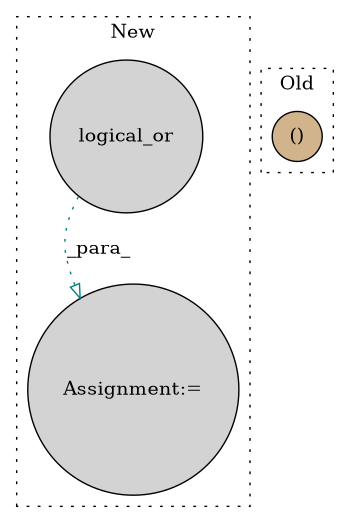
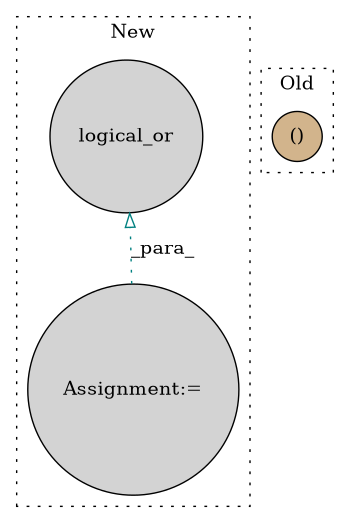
(65, 240) -> (131, 256)
